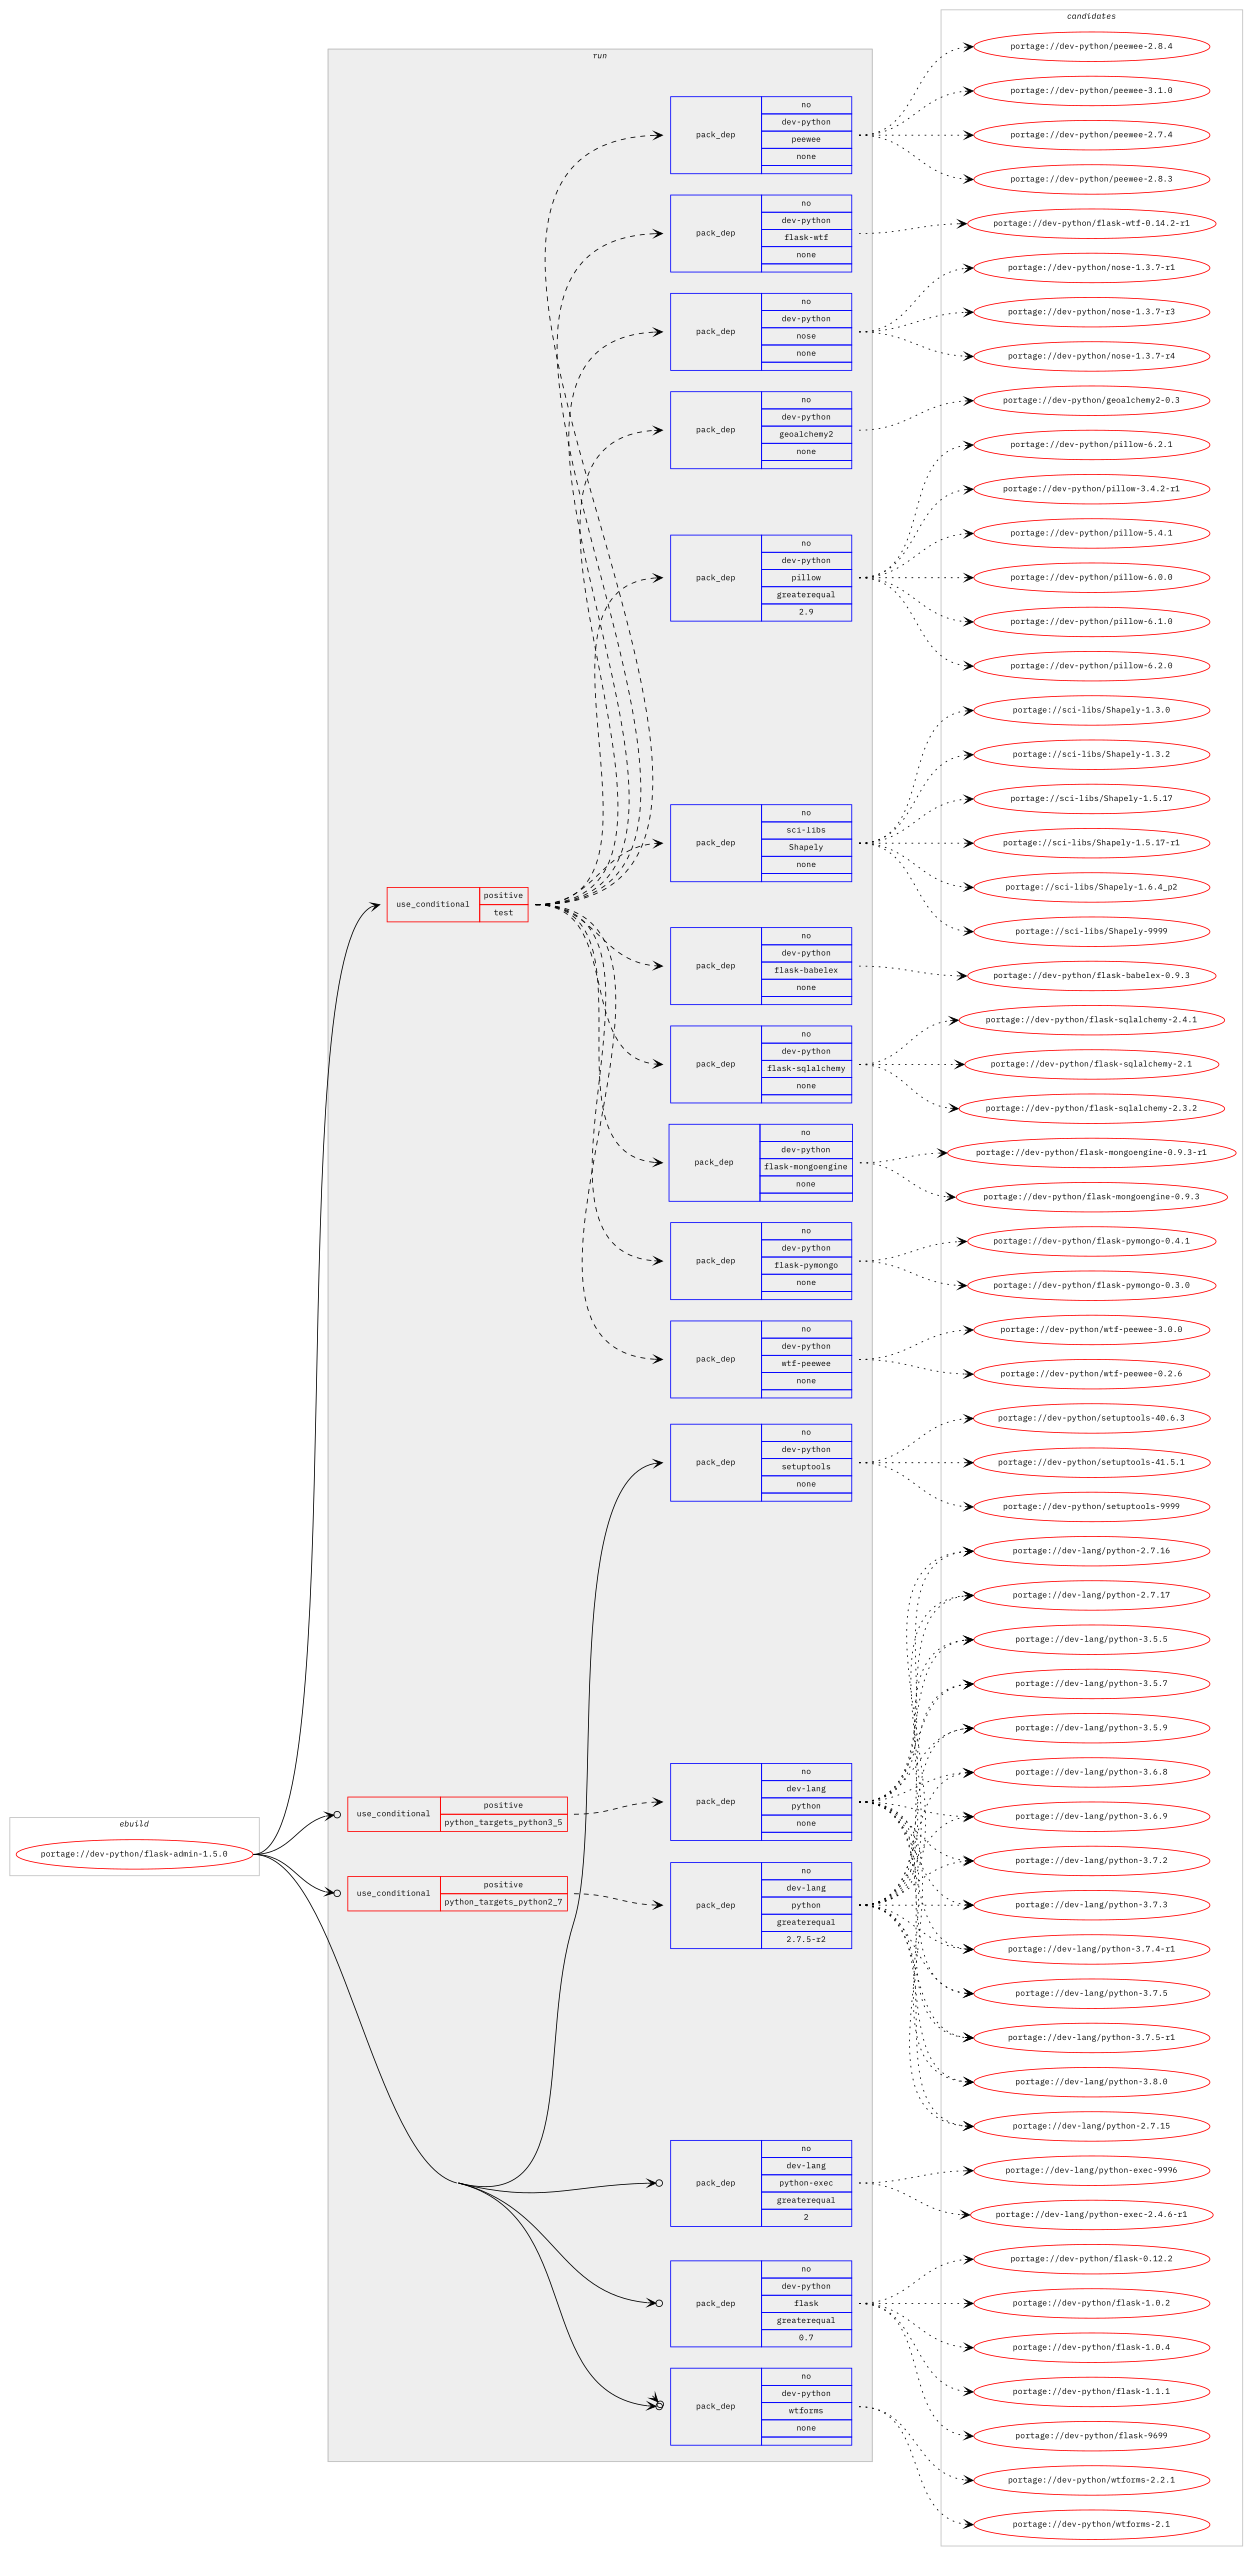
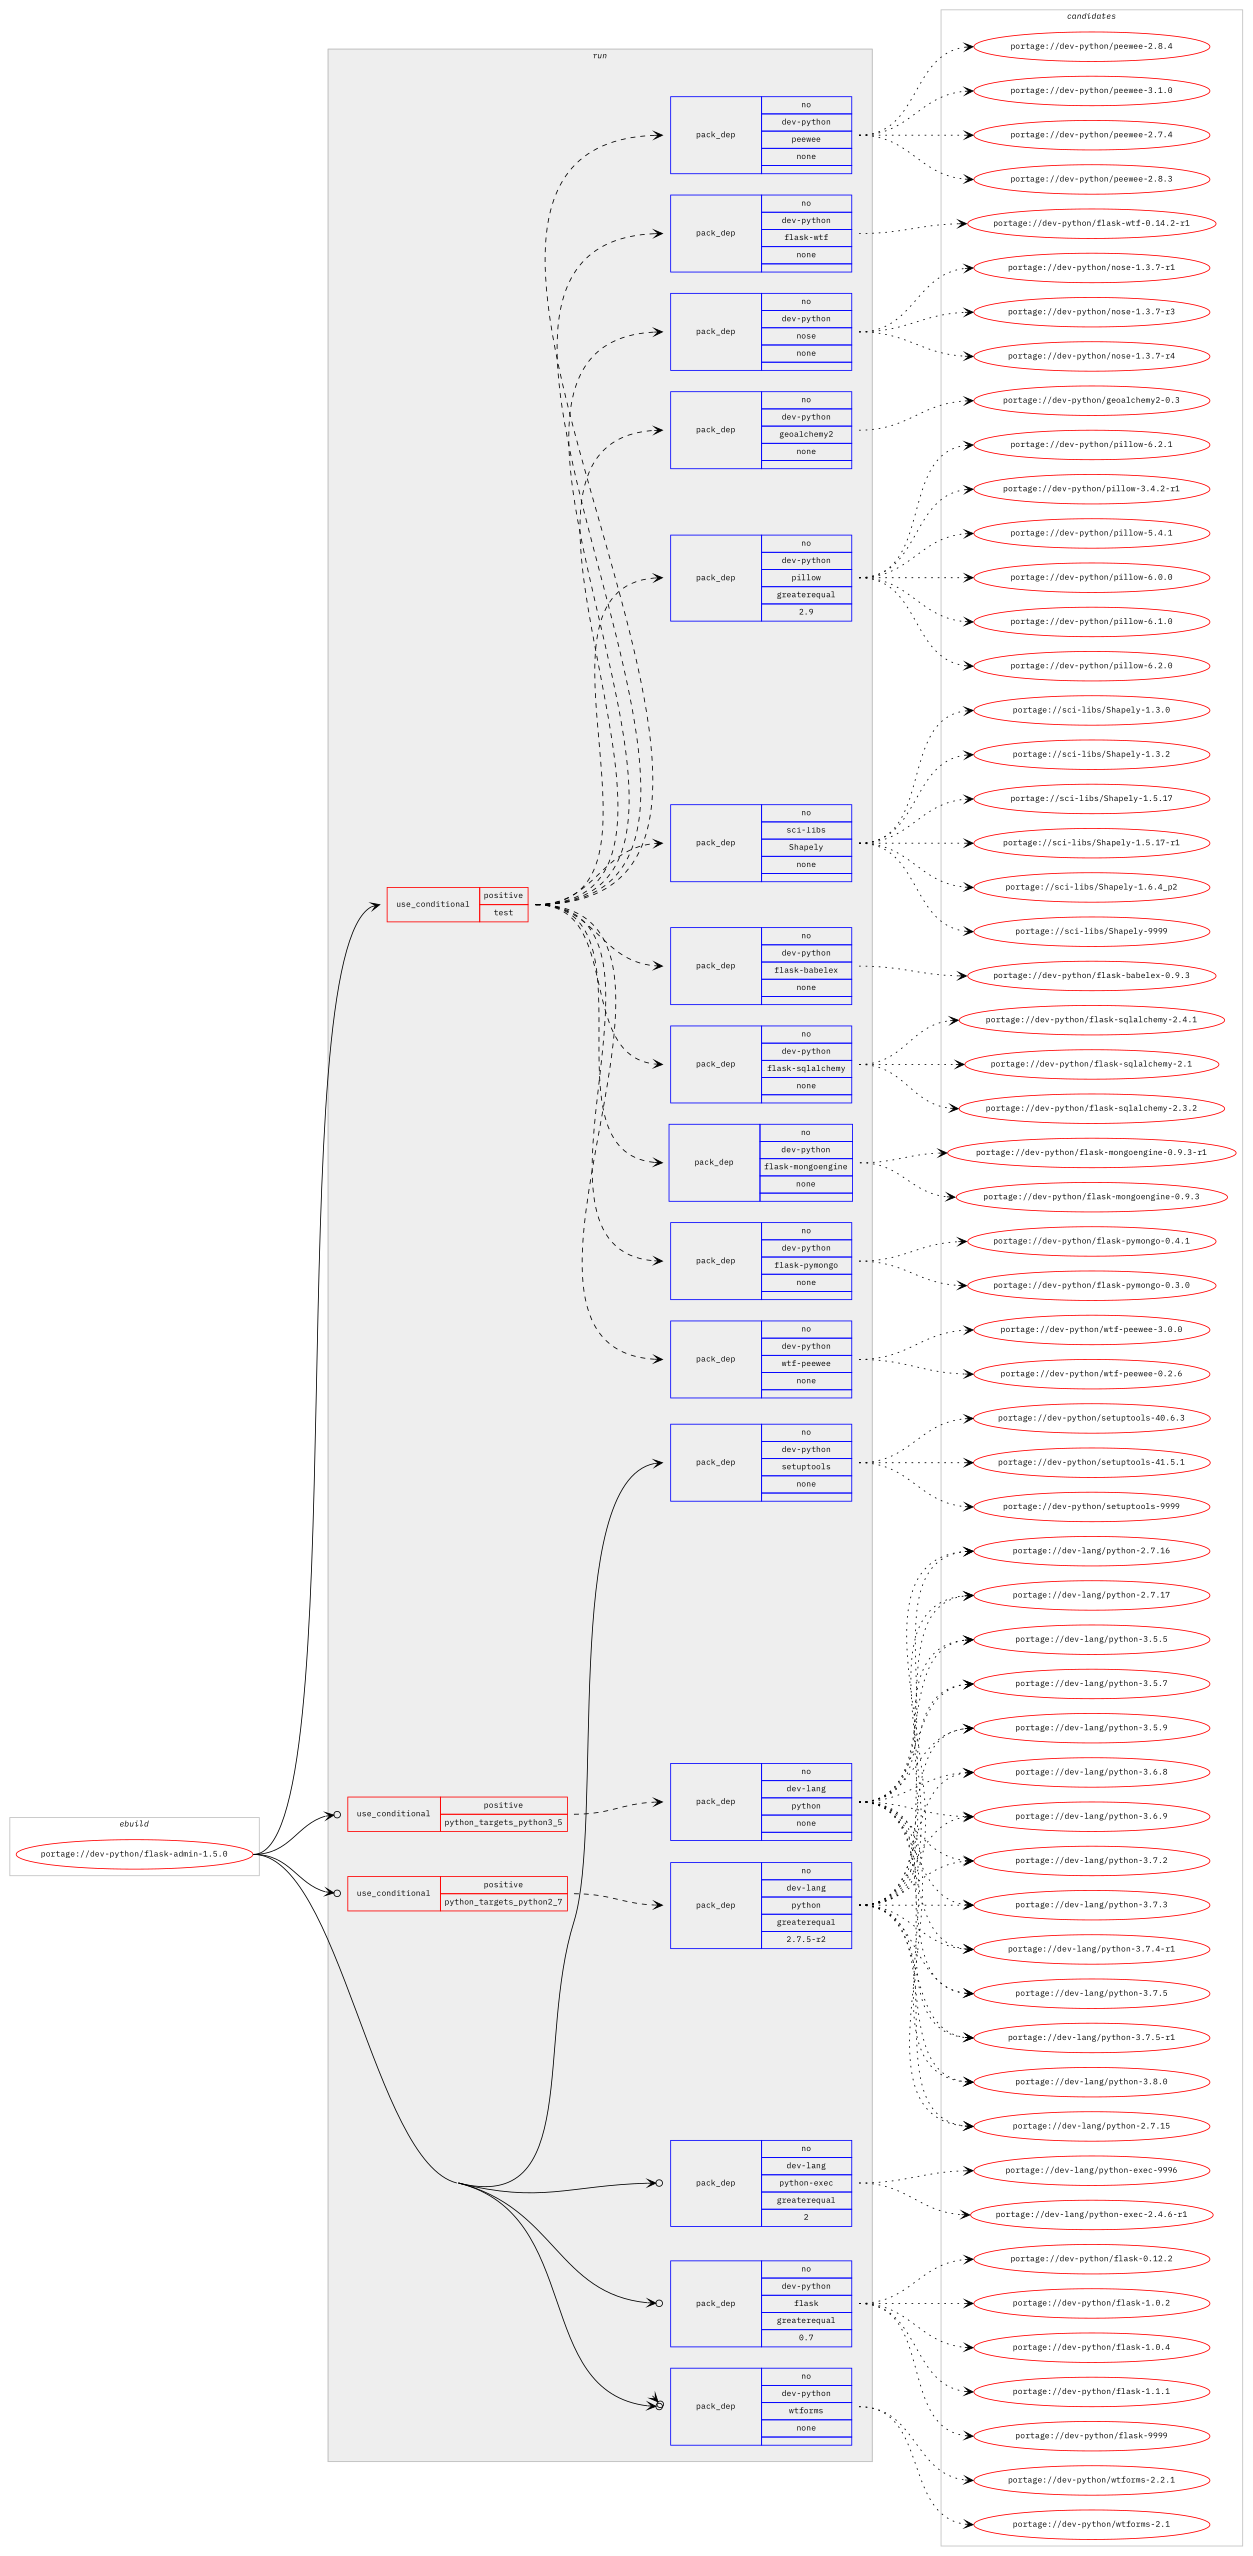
(1092, 2436) -> (1092, 2436)
